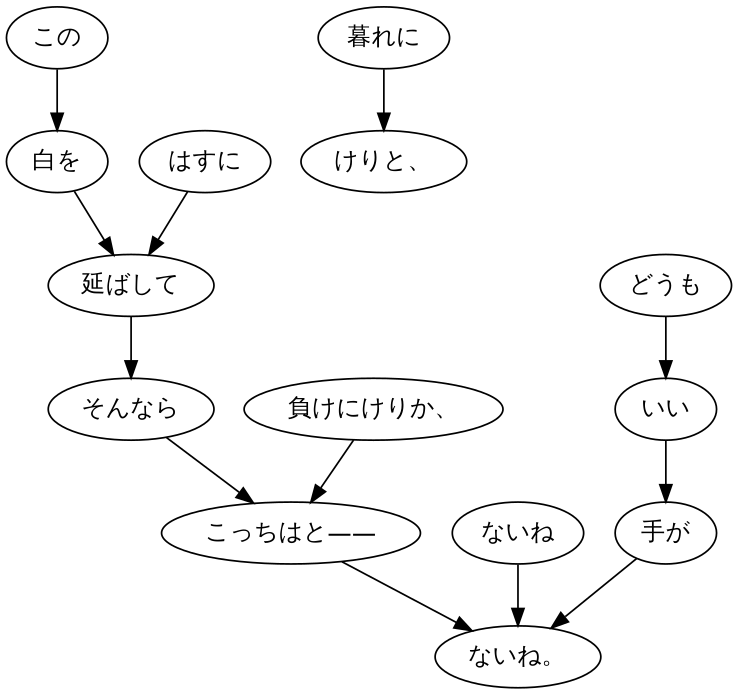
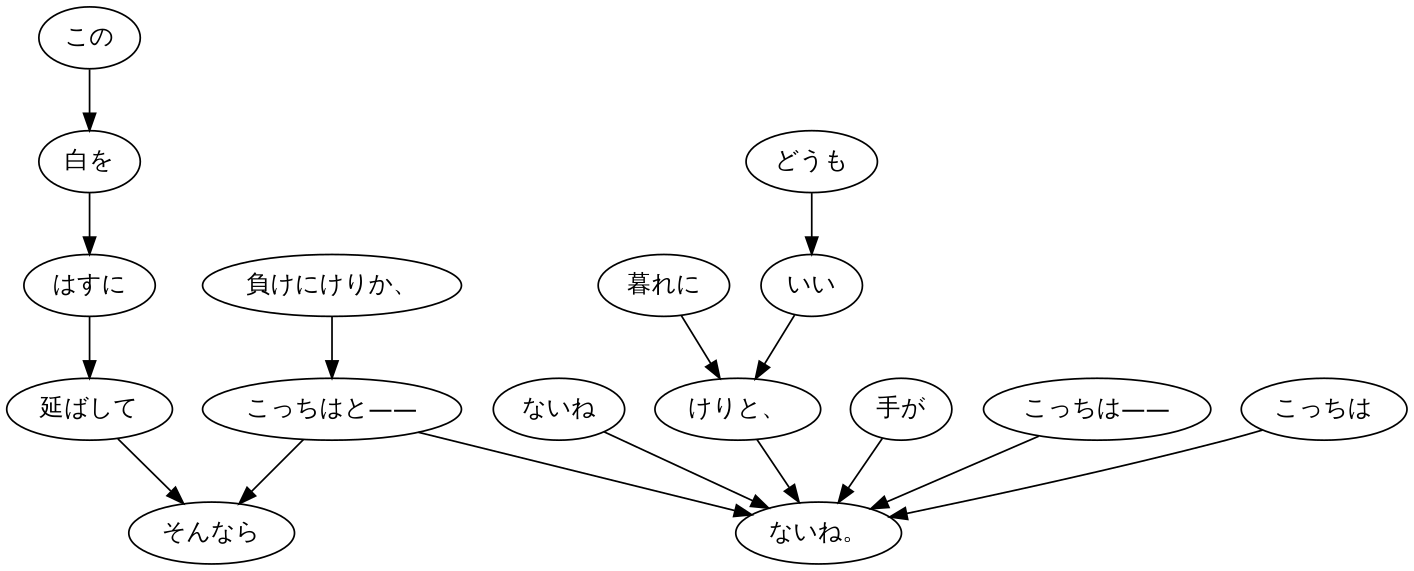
(89, 216) -> (90, 215)
none -> (1097, 409)
none -> (1324, 409)
(666, 463) -> (780, 340)
none -> (773, 463)
(203, 465) -> (278, 465)
